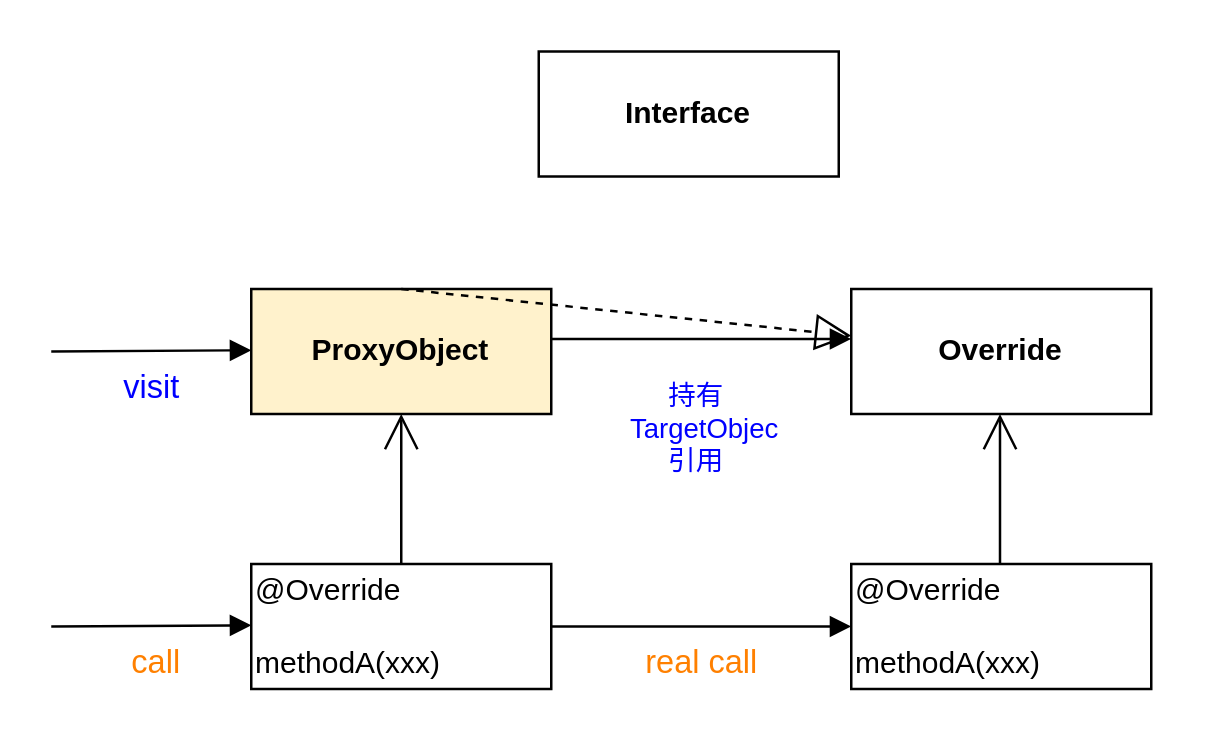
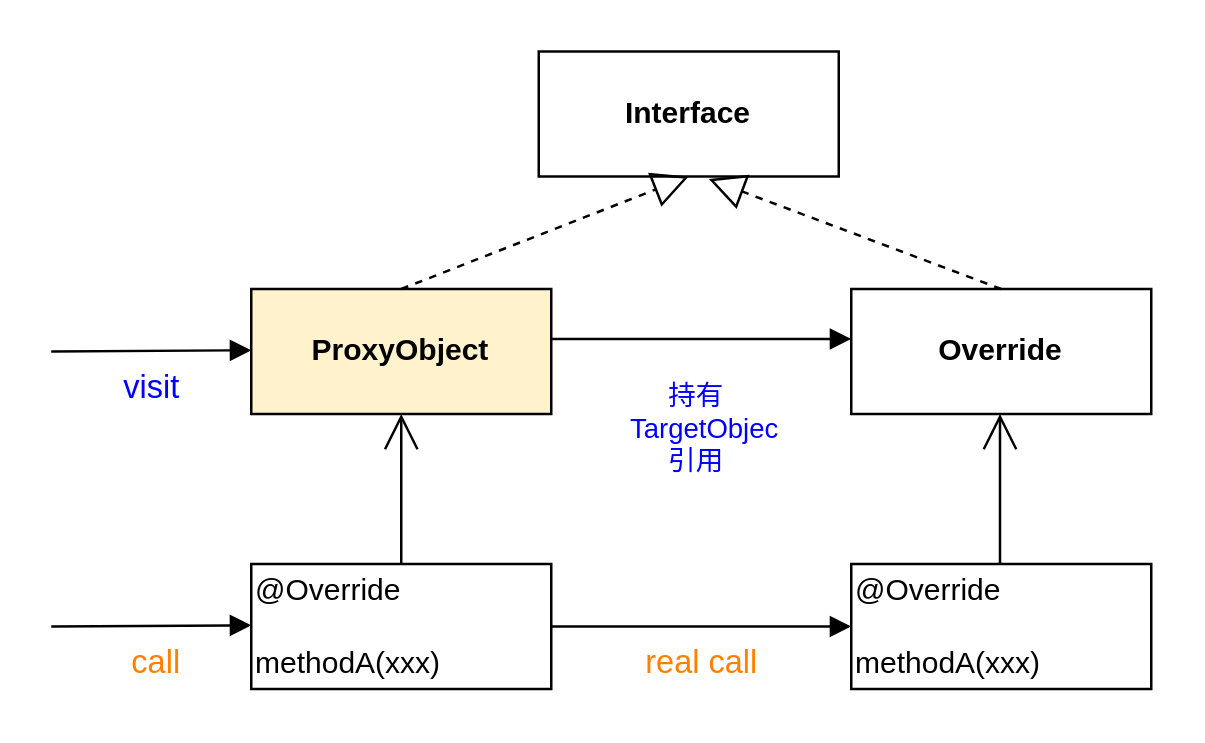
none -> (872, 240)
(684, 318) -> (528, 239)
